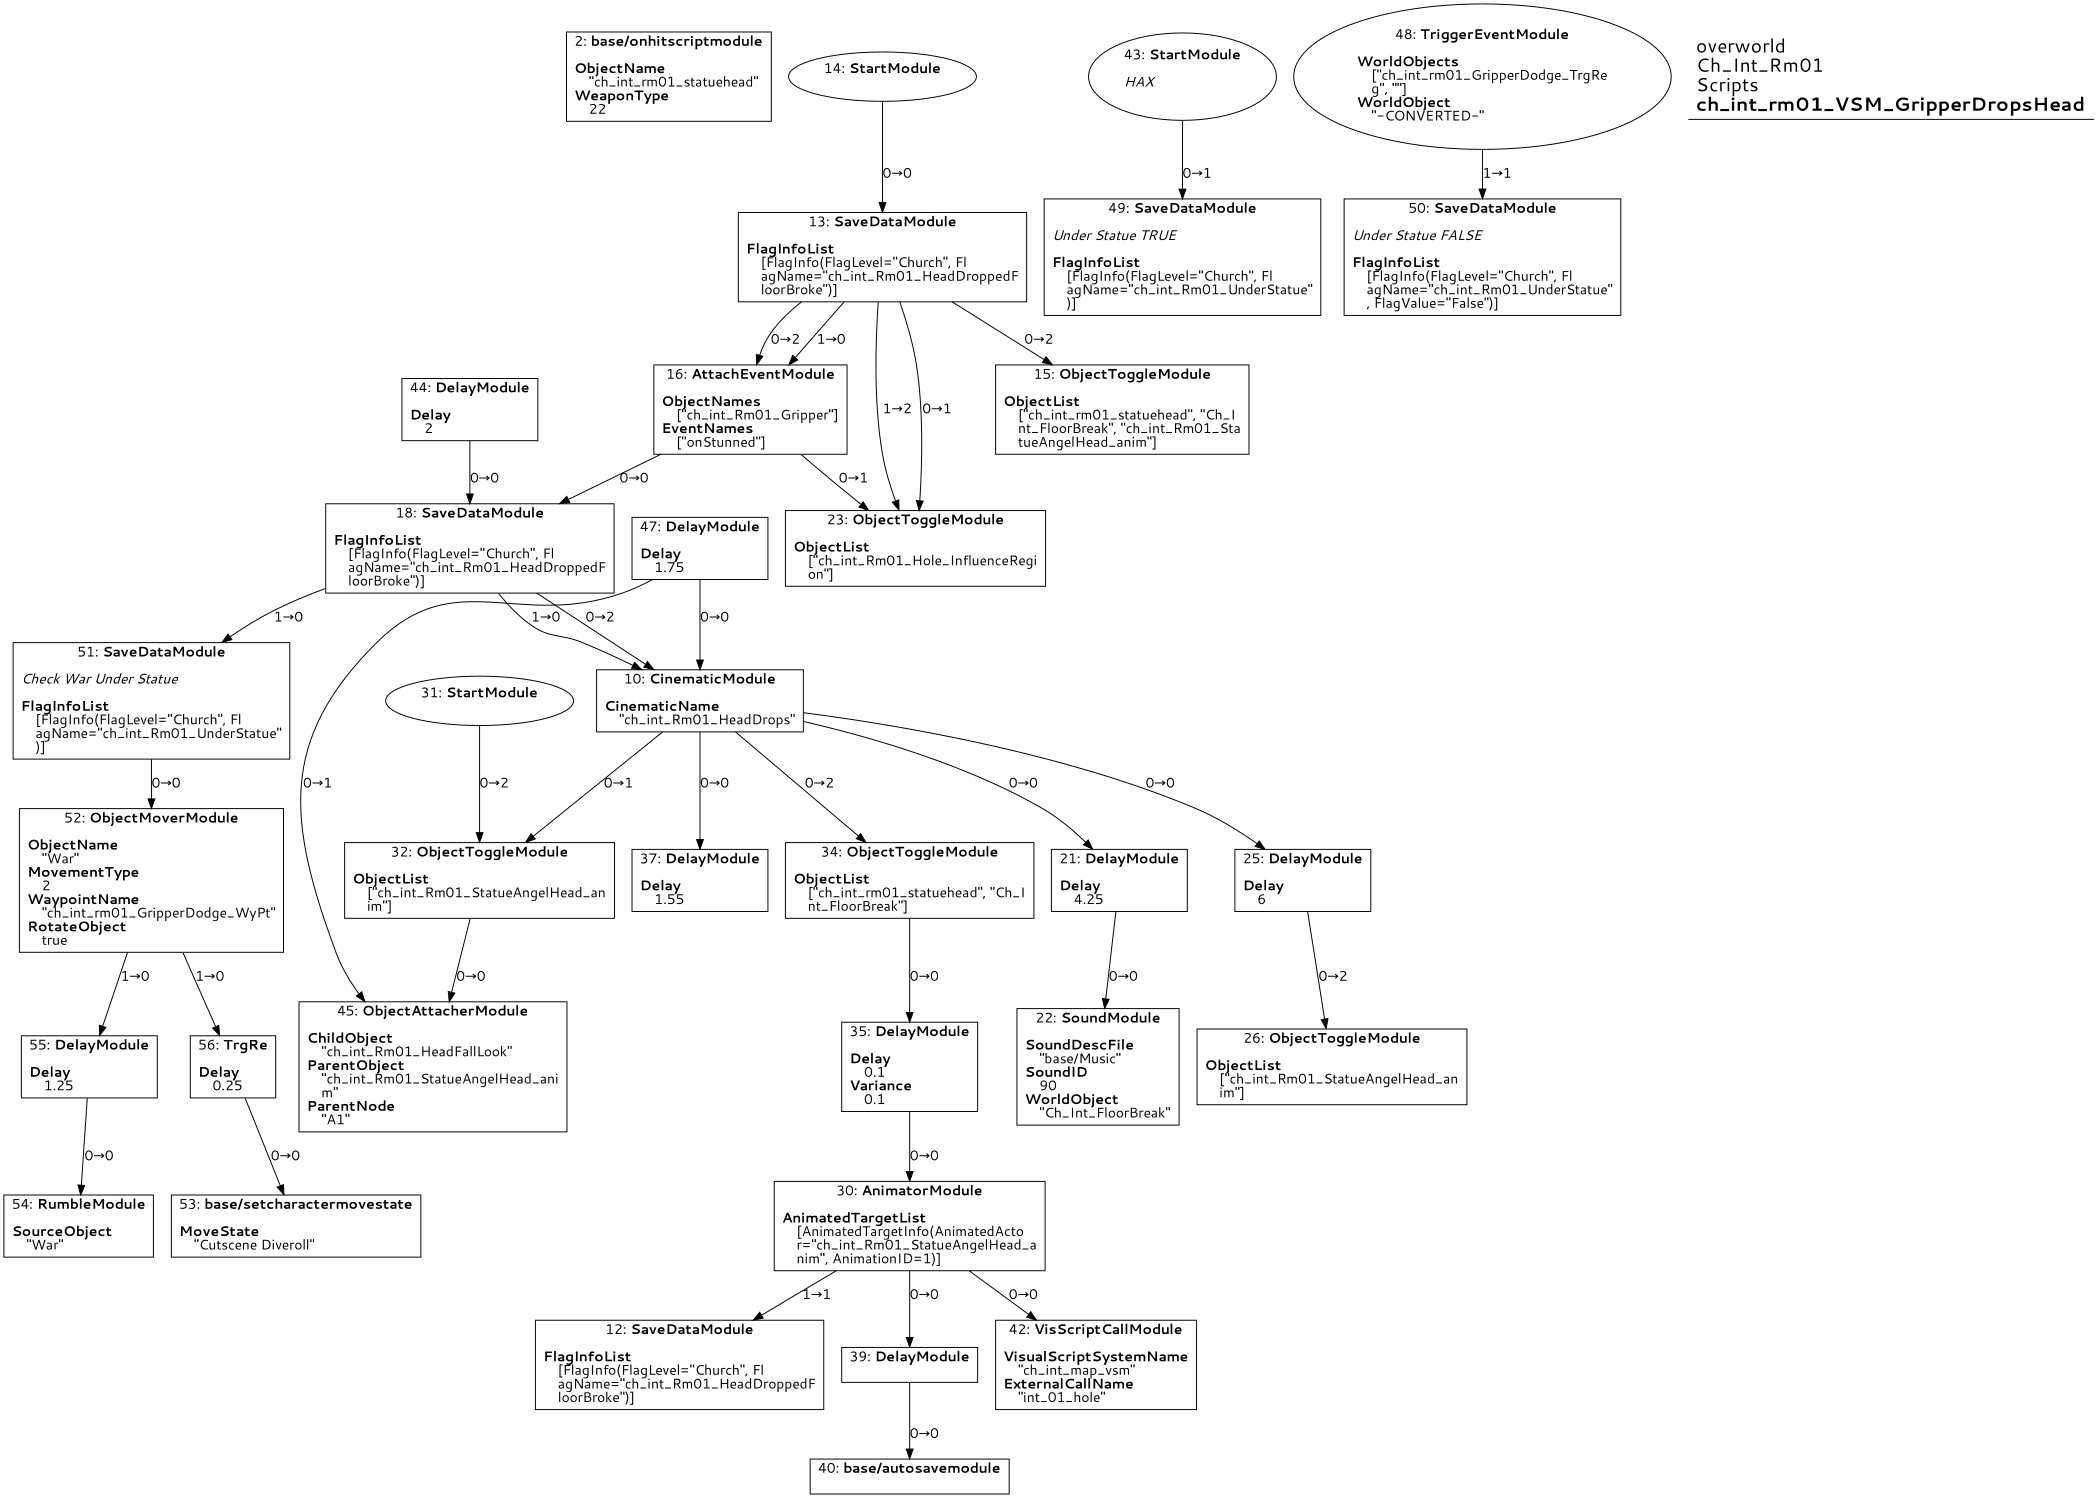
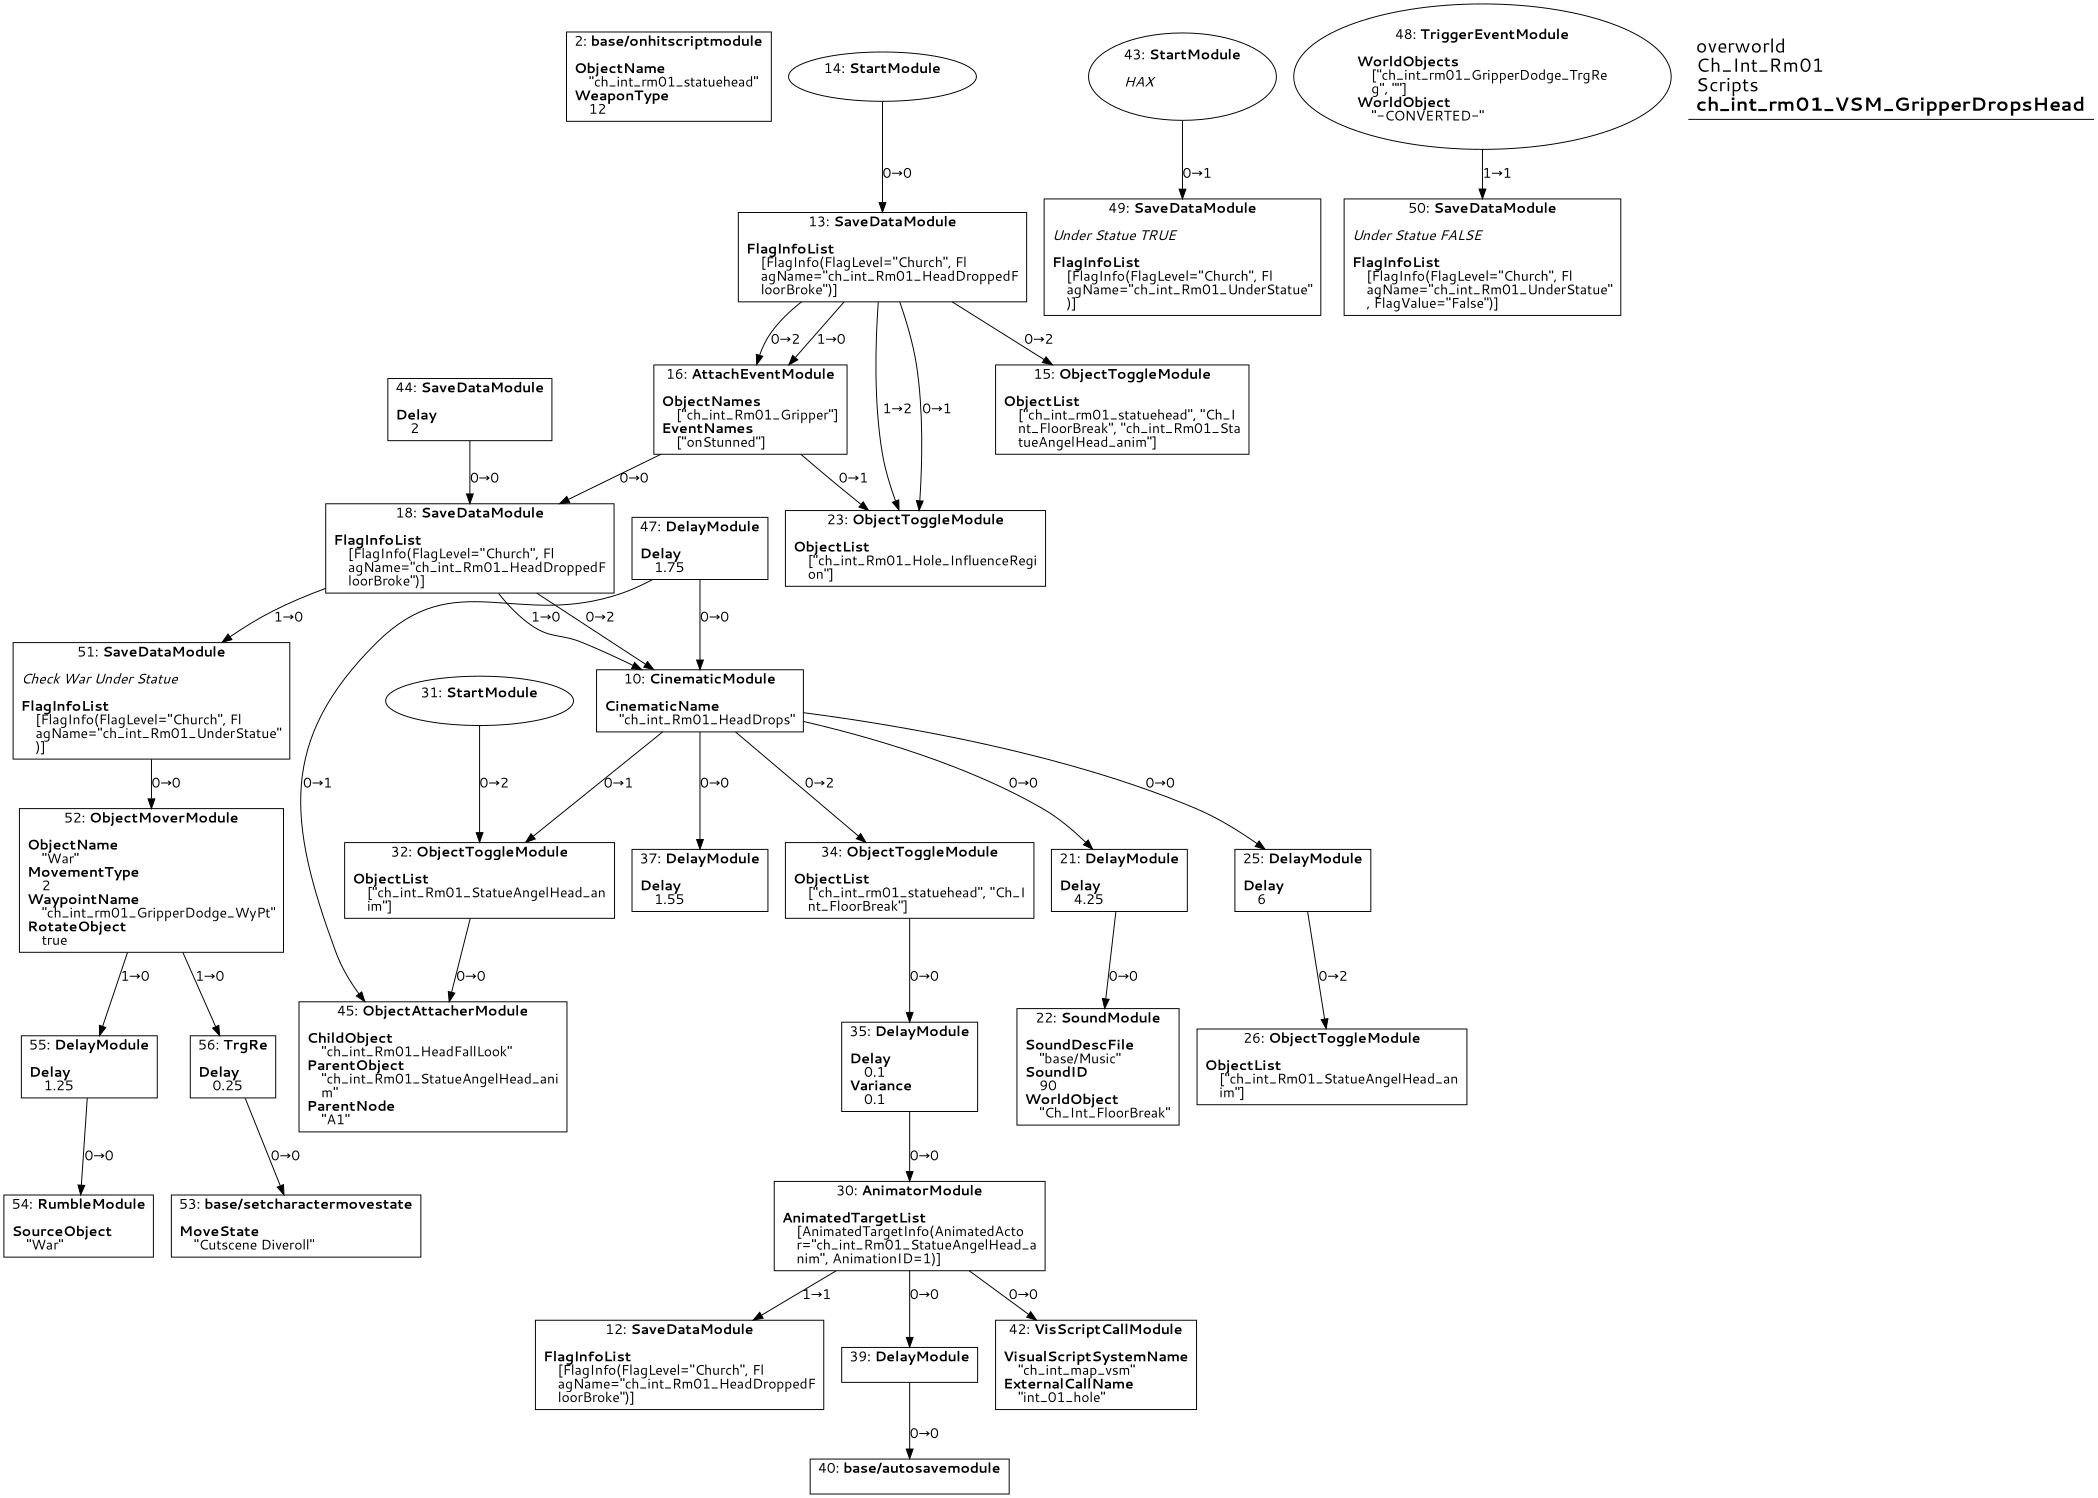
(591, 110) -> (591, 110)
(483, 388) -> (483, 388)
